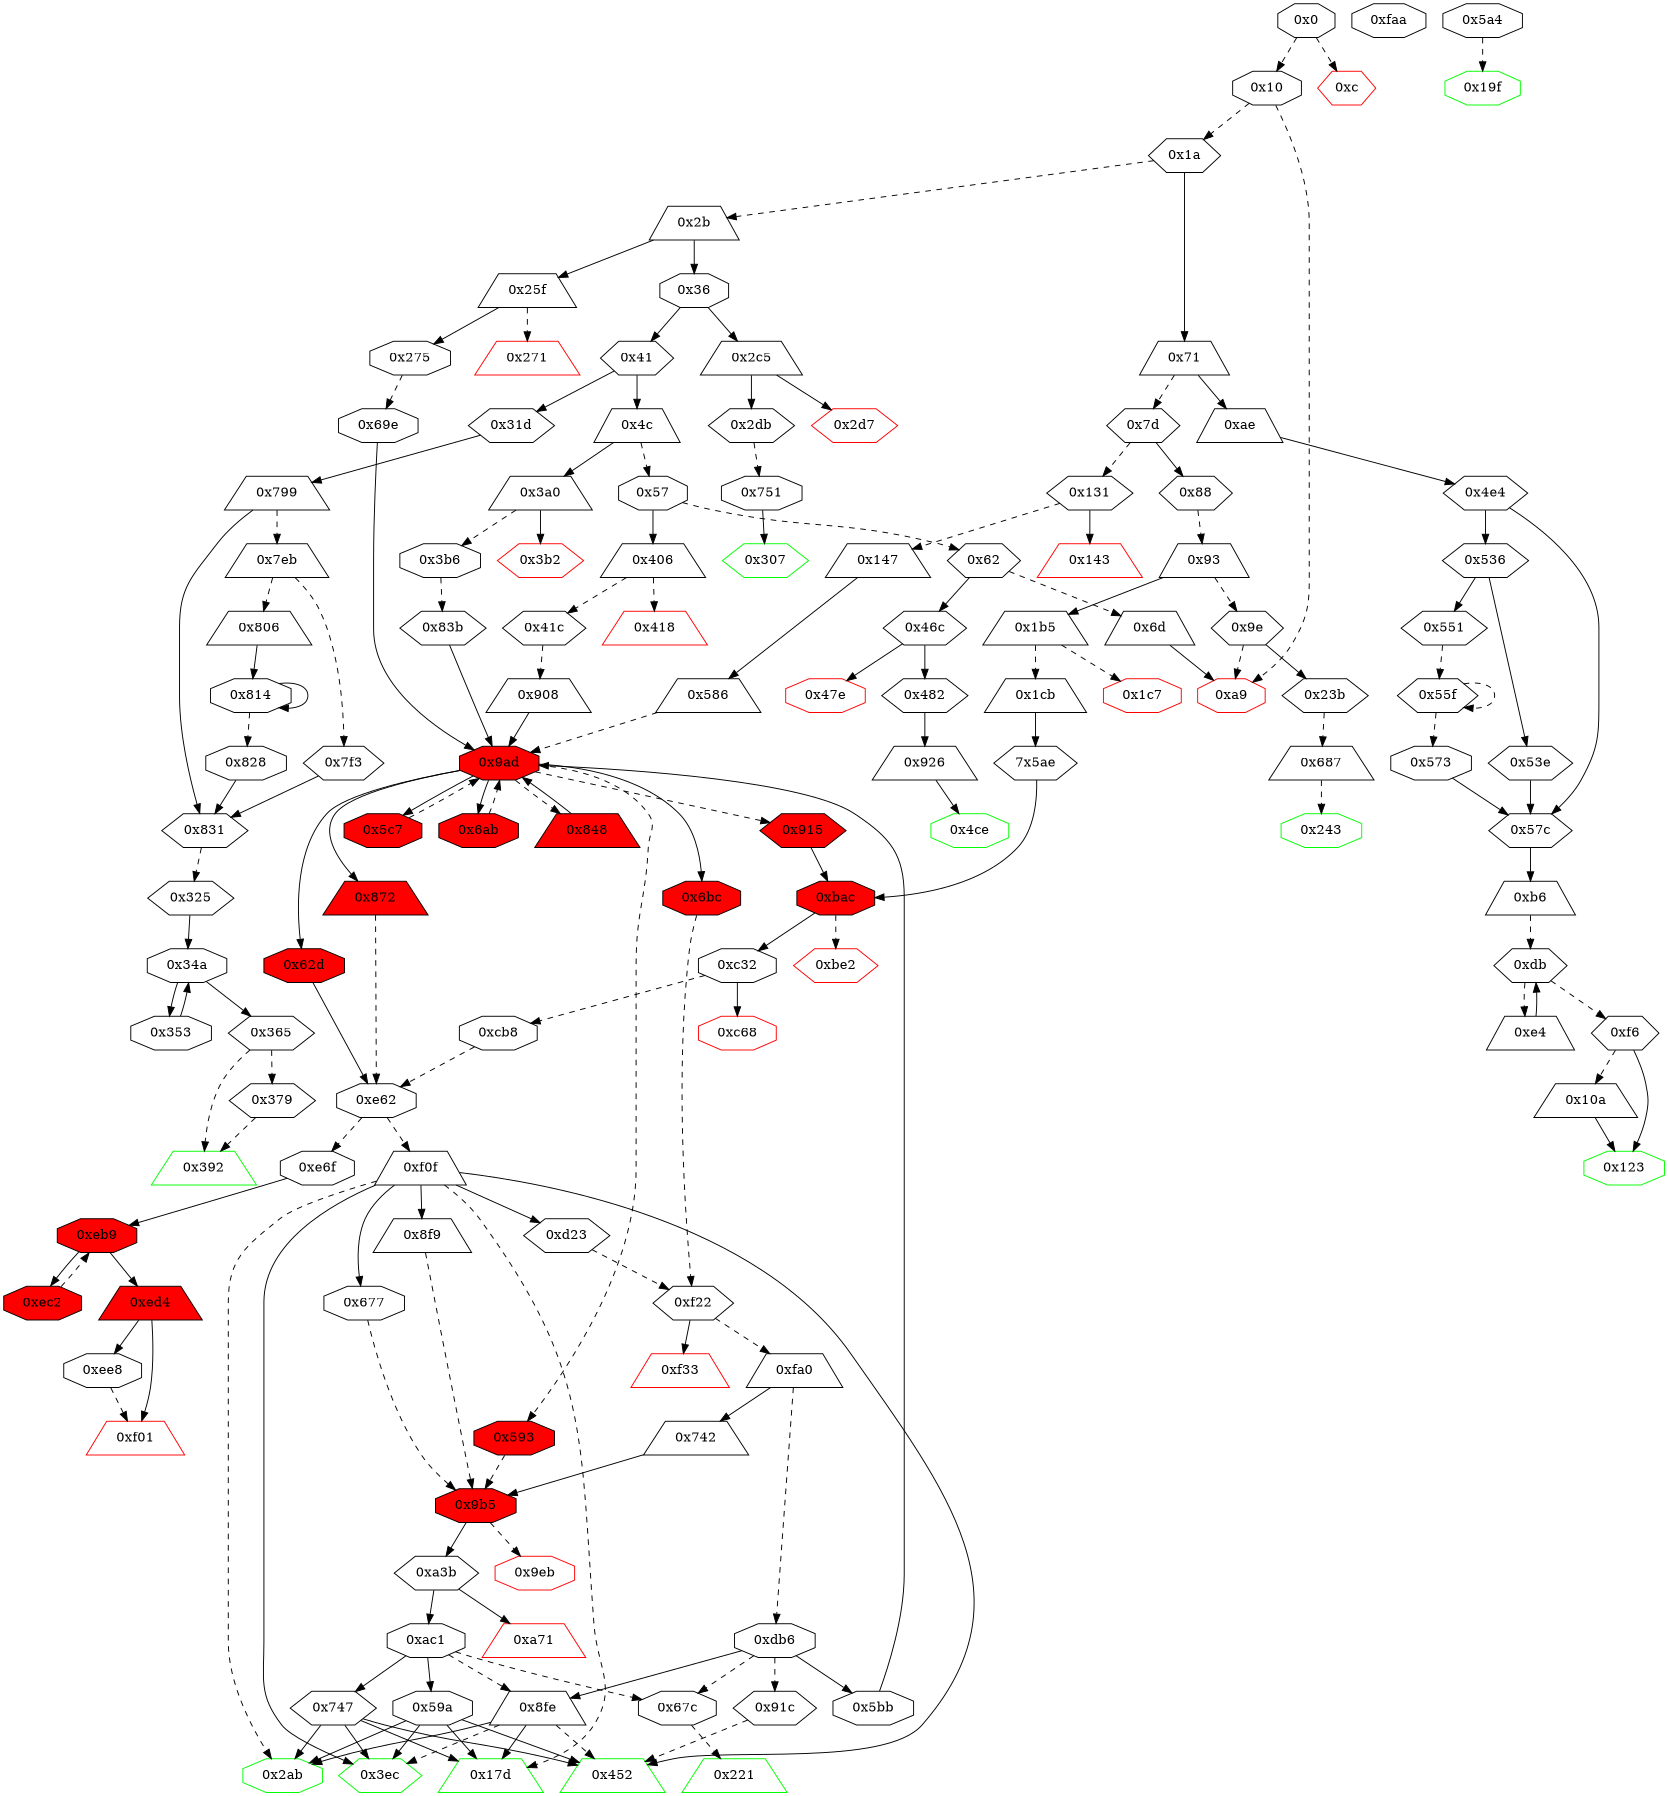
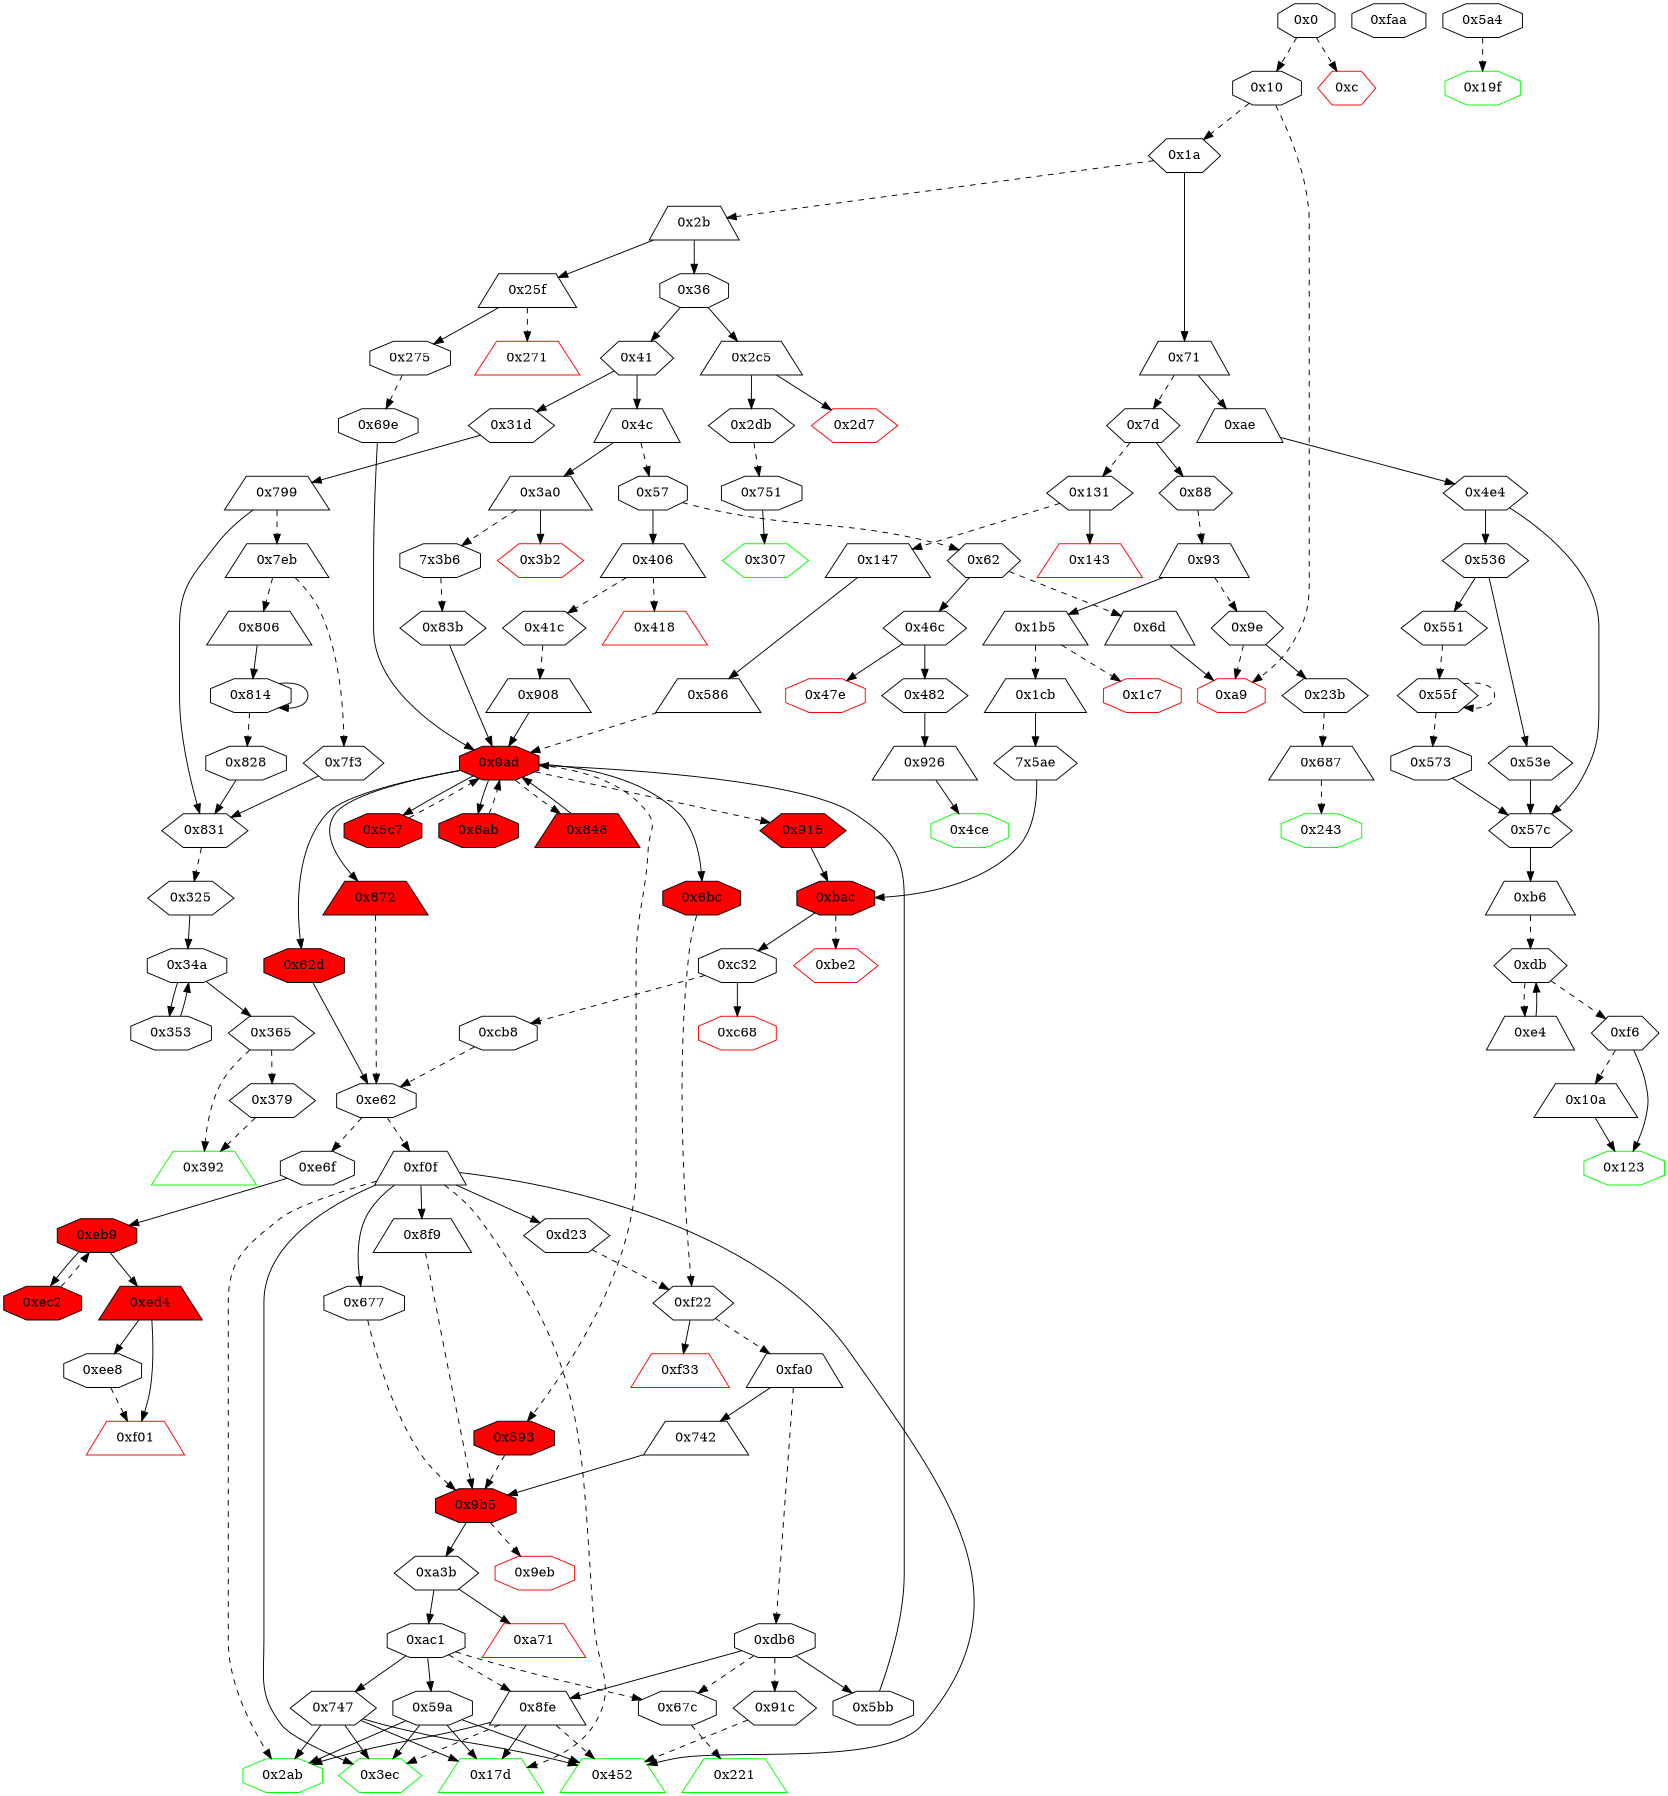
(440, 561) -> (440, 561)
